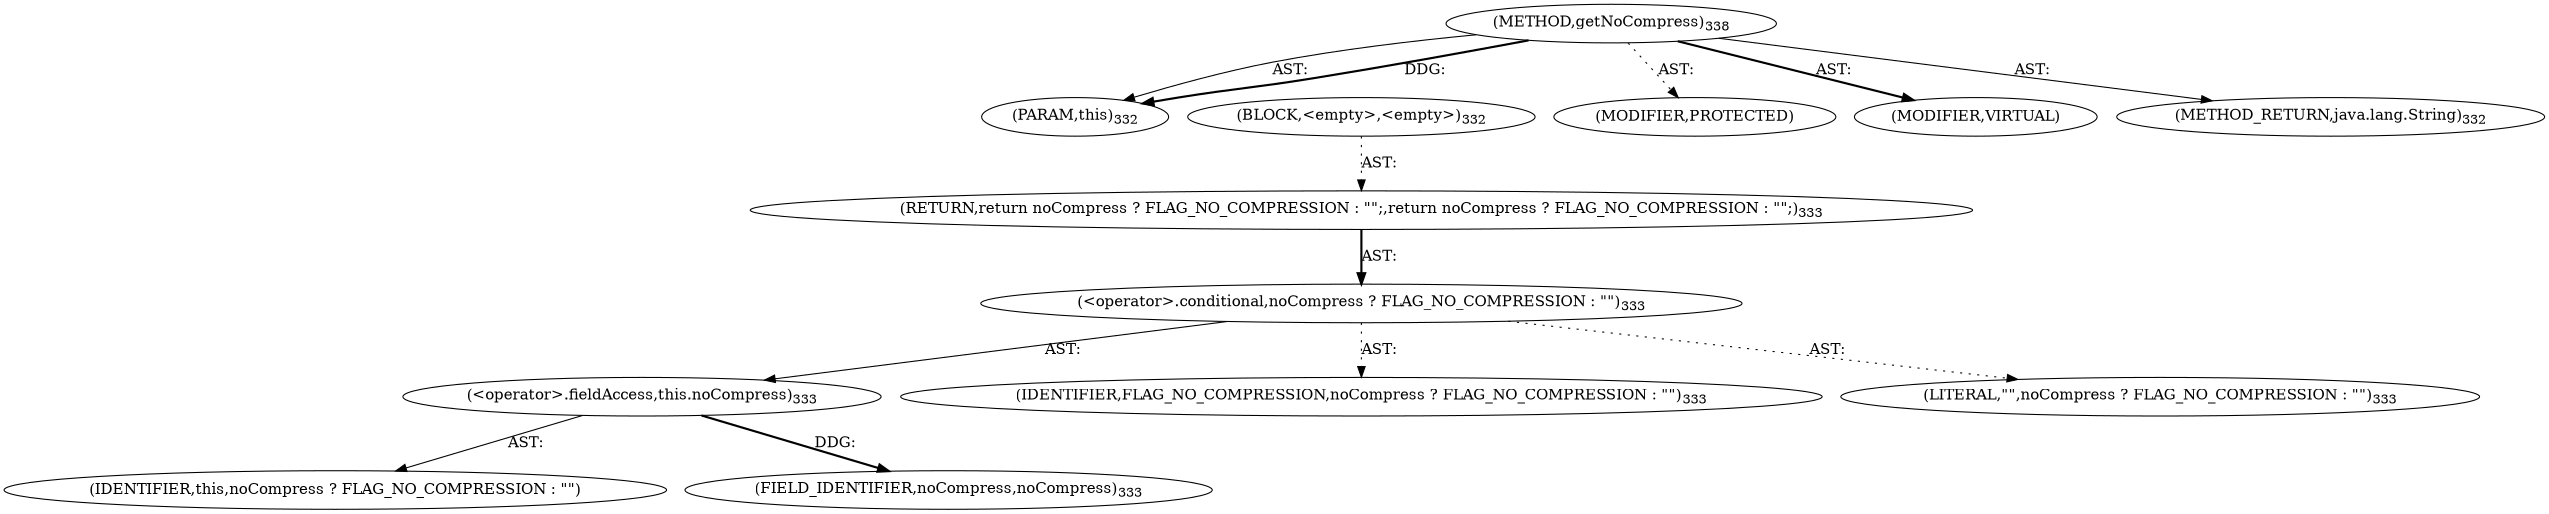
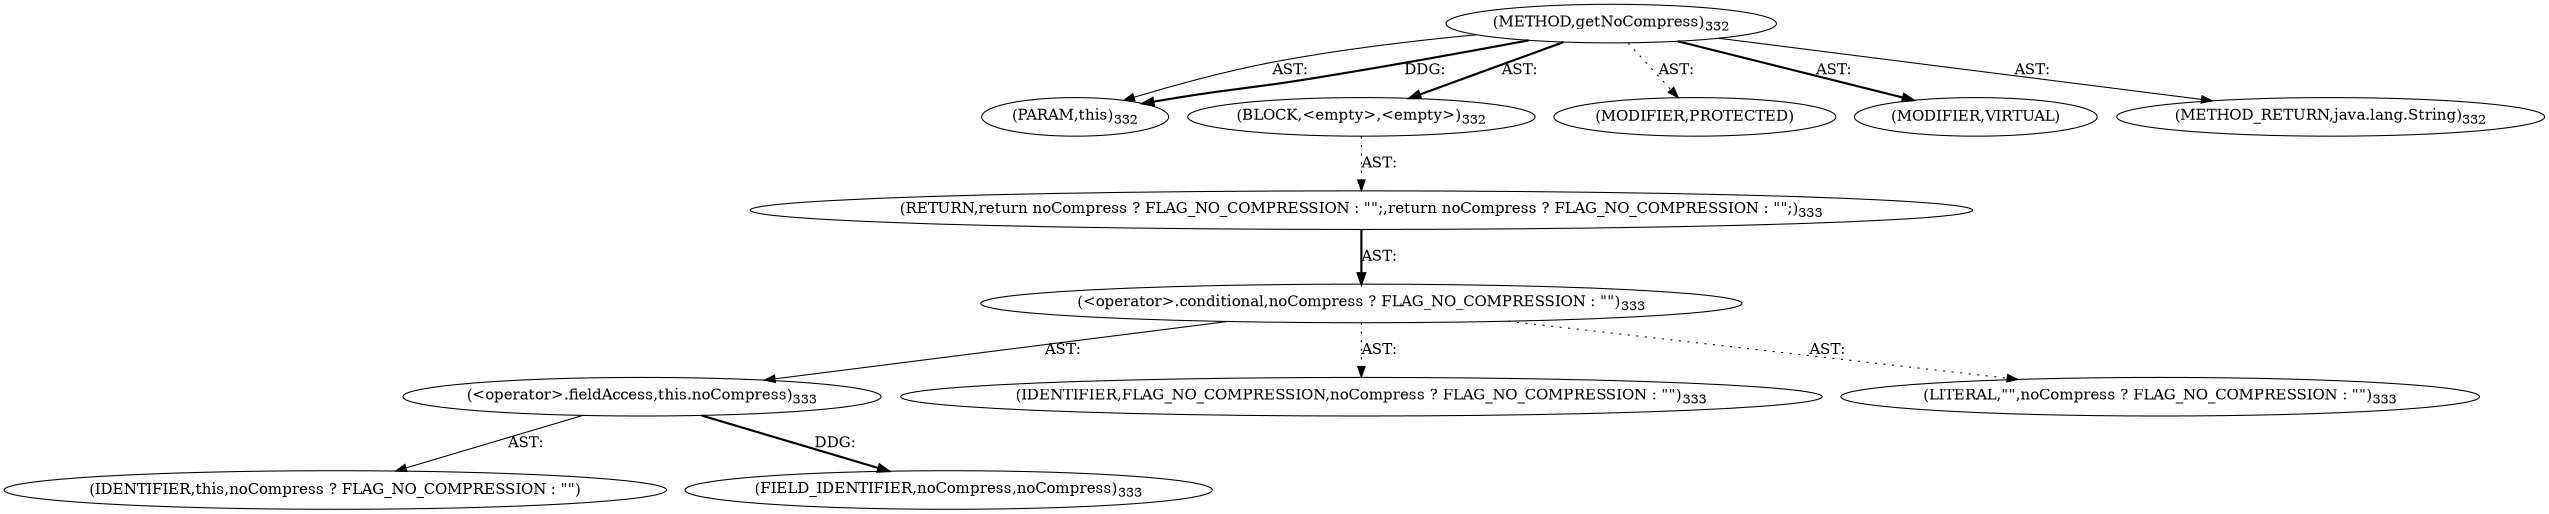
(1717, 22) -> (1717, 22)
none -> (1492, 68)
